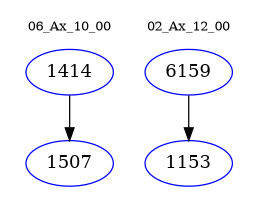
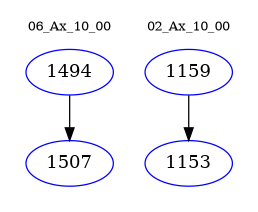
(189, 27) -> (189, 27)
(70, 72) -> (70, 72)
(189, 72) -> (189, 72)
